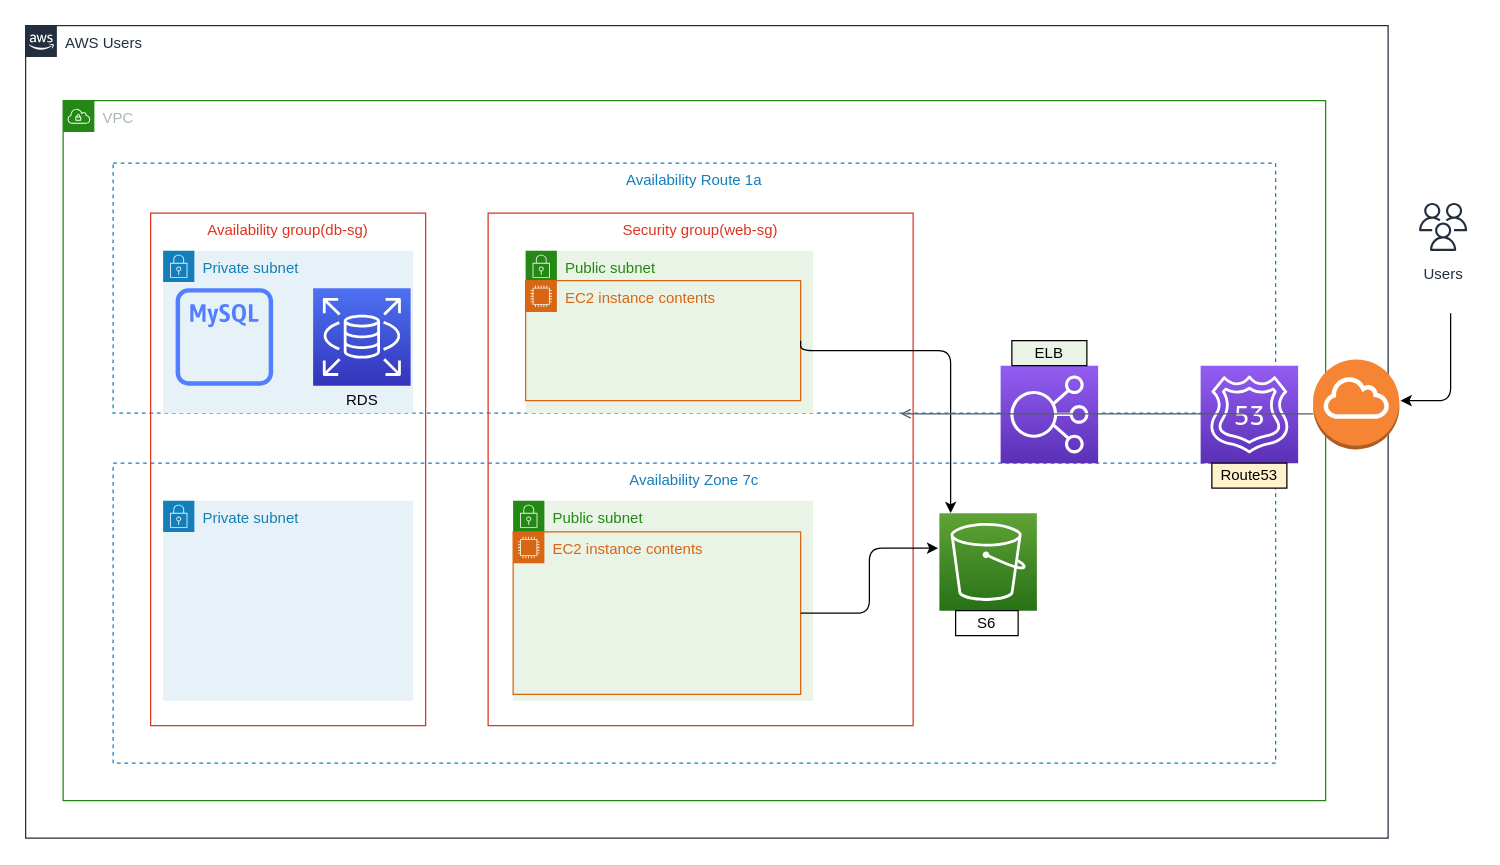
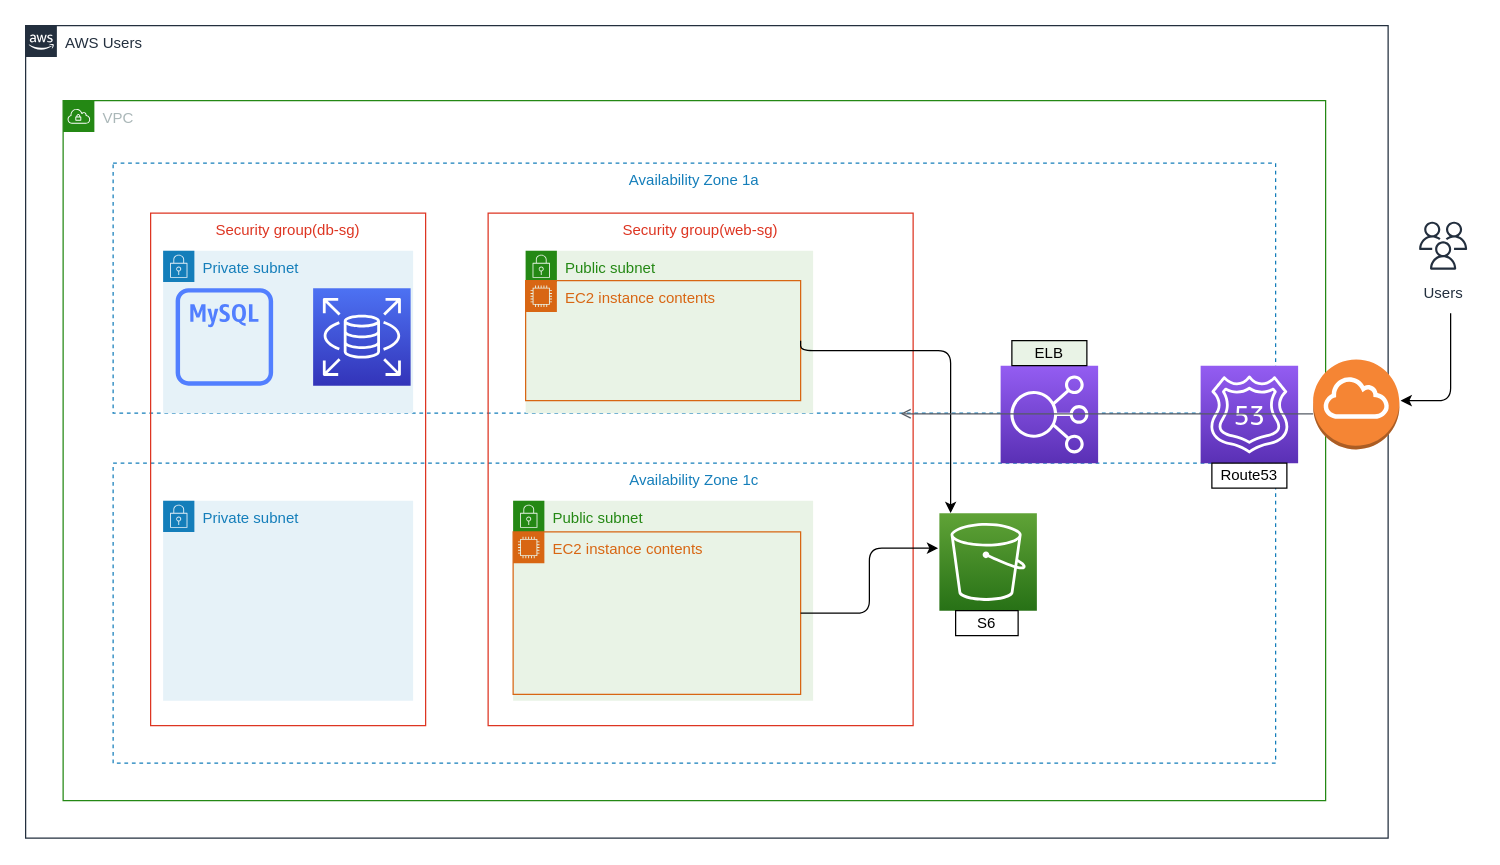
(694, 180) -> (694, 180)
(1443, 227) -> (1443, 246)
(288, 230) -> (288, 230)
(362, 401) -> none
(1249, 476) -> (1249, 476)
(694, 480) -> (694, 480)
